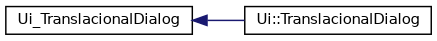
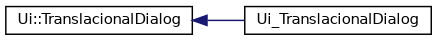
(226, 20) -> (226, 20)
